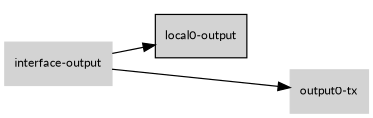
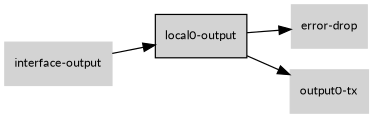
none -> (329, 26)
(195, 78) -> (263, 63)
